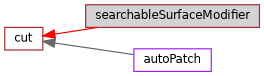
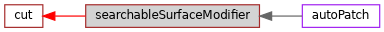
(94, 49) -> (287, 16)
